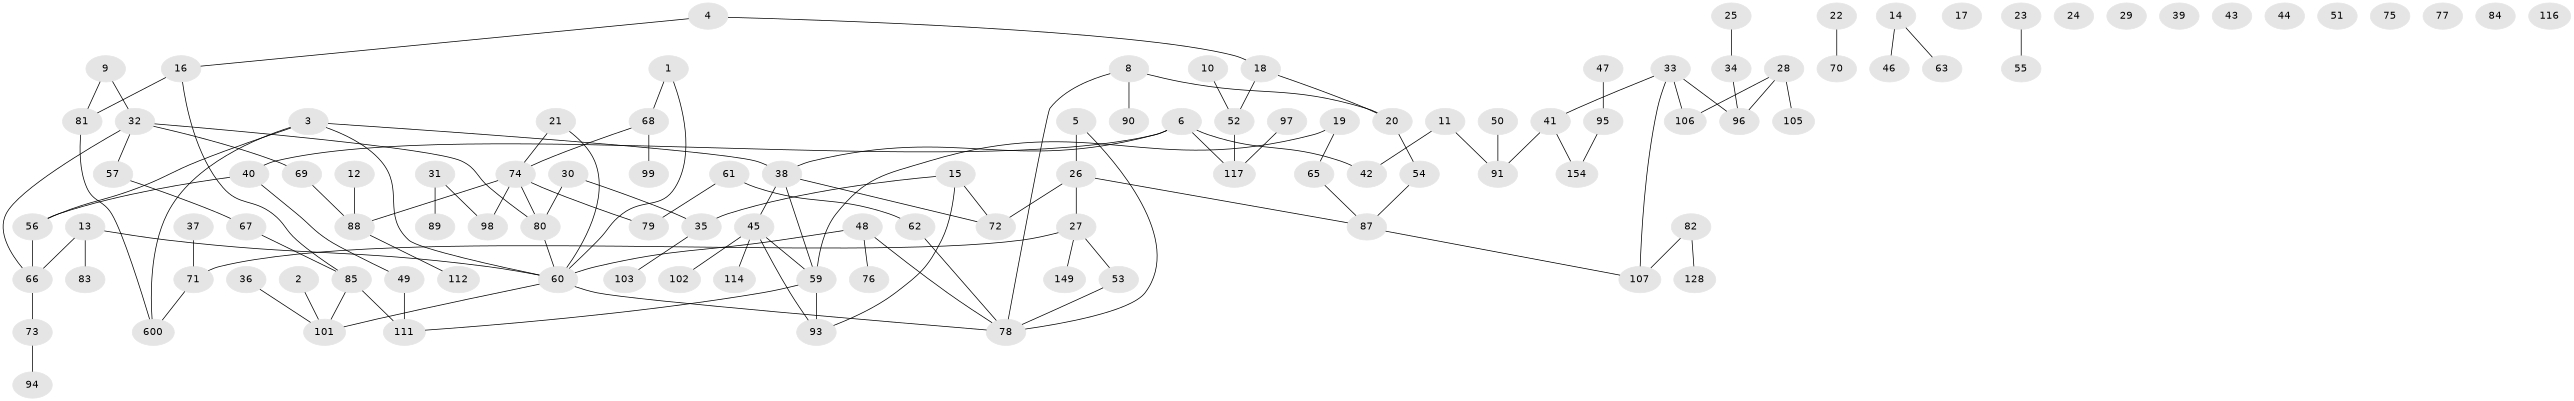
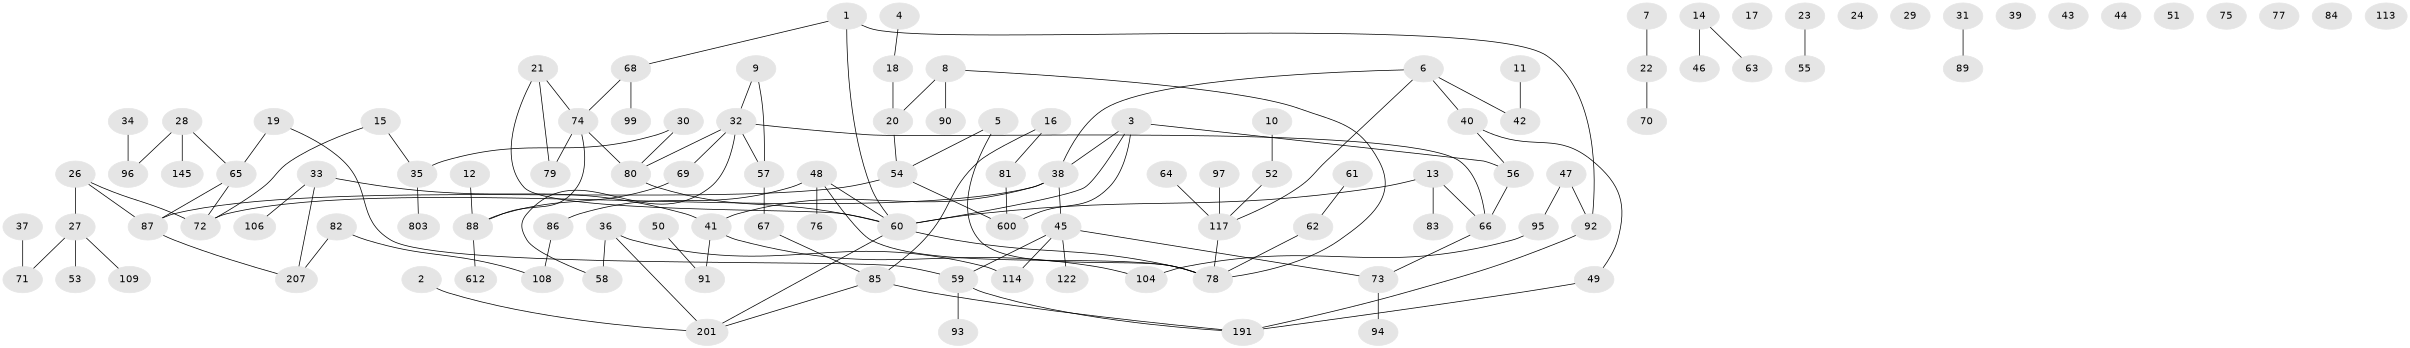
none -> (1647, 16)
(1731, 16) -> none
(2550, 16) -> (2386, 16)
(445, 42) -> none
(1740, 92) -> (209, 148)
(94, 95) -> (764, 119)
(1248, 95) -> none
(1705, 95) -> none
(1794, 122) -> (182, 174)
(1471, 148) -> none
(1076, 153) -> (948, 148)
none -> (1167, 174)
(1577, 174) -> (1146, 280)
none -> (218, 201)
(689, 201) -> (544, 121)
(488, 227) -> none
none -> (553, 227)
(799, 227) -> (885, 201)
none -> (1591, 227)
none -> (780, 255)
(913, 279) -> none
(459, 280) -> (476, 280)
none -> (602, 280)
(625, 280) -> (419, 227)
(680, 280) -> (1067, 280)
(1065, 280) -> (130, 280)
(1640, 280) -> (296, 280)
(1695, 280) -> (542, 280)
(783, 281) -> (1227, 254)
(174, 306) -> (962, 205)
(1063, 306) -> (1216, 257)
(325, 332) -> (707, 332)
(404, 332) -> (1243, 332)
